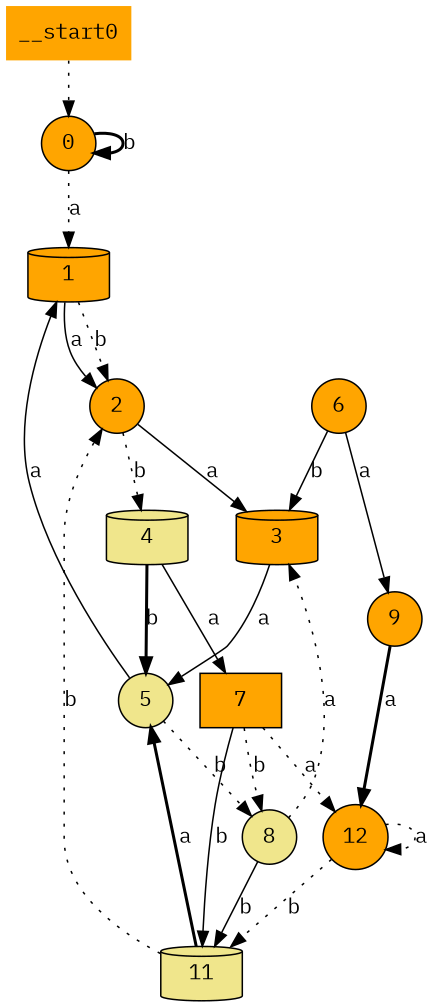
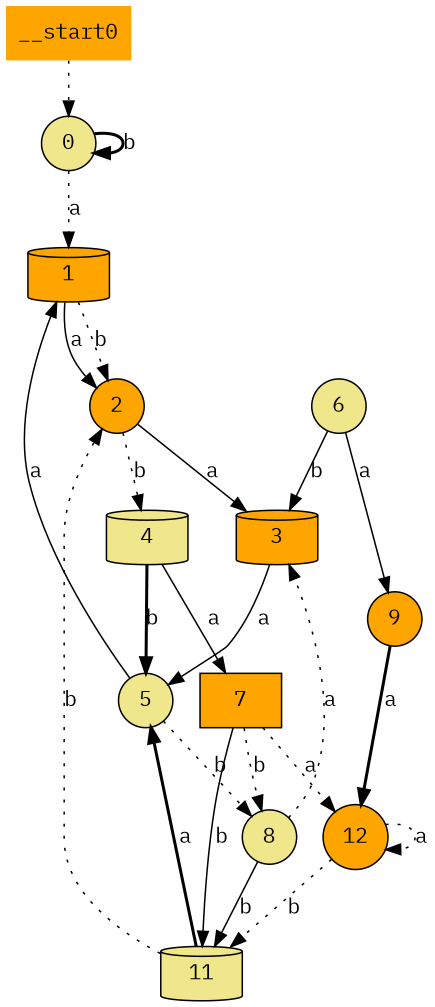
(69, 143) -> (69, 143)
(339, 406) -> (339, 406)
